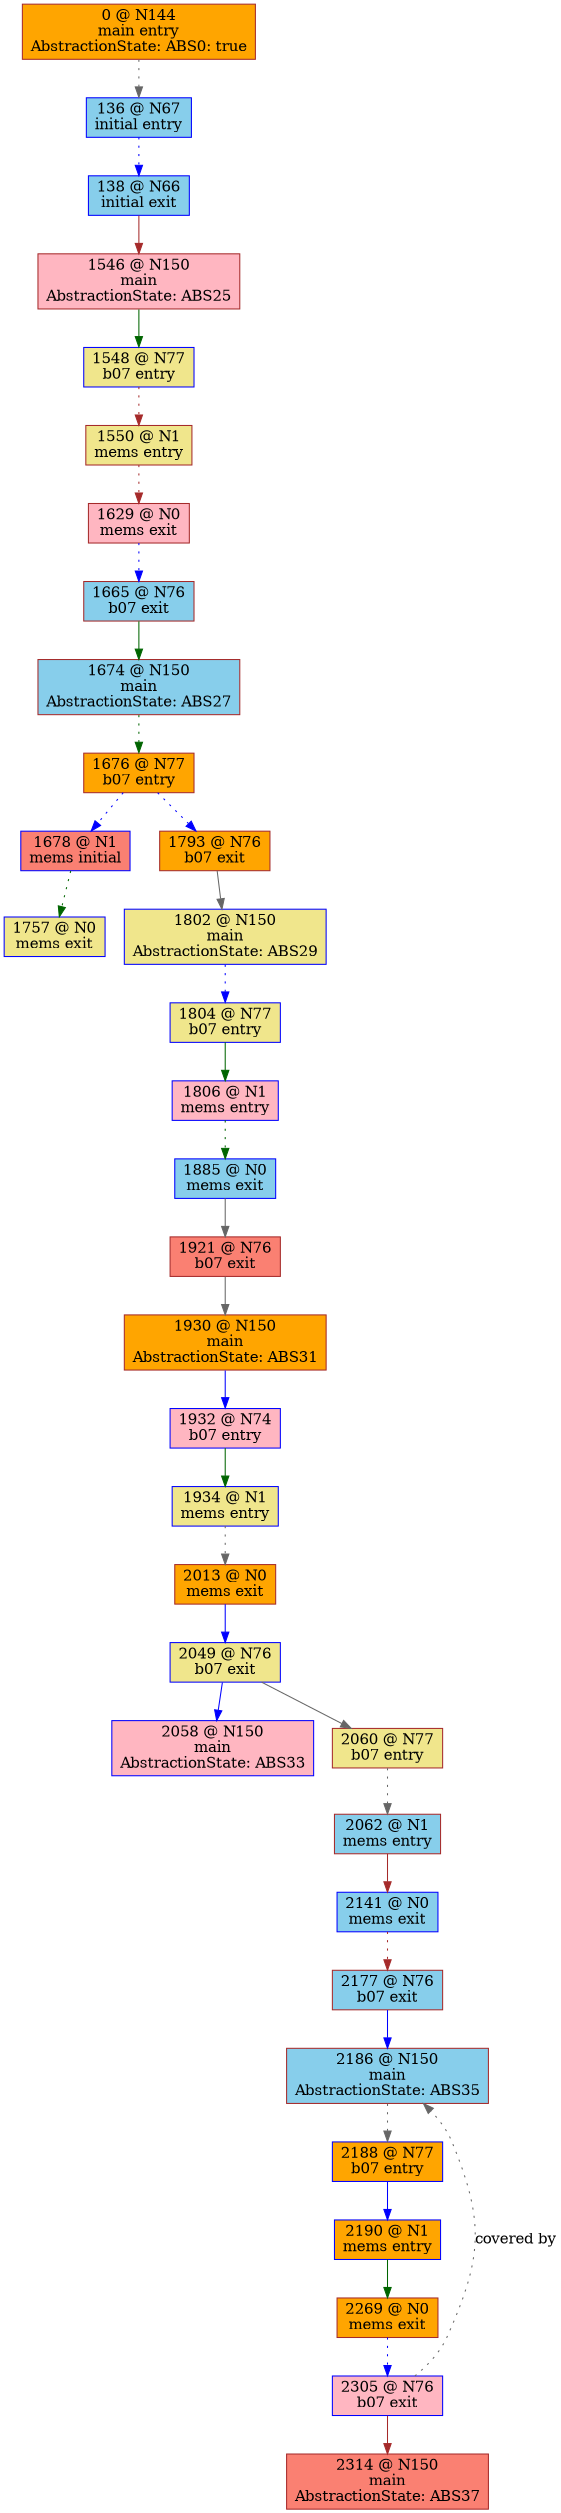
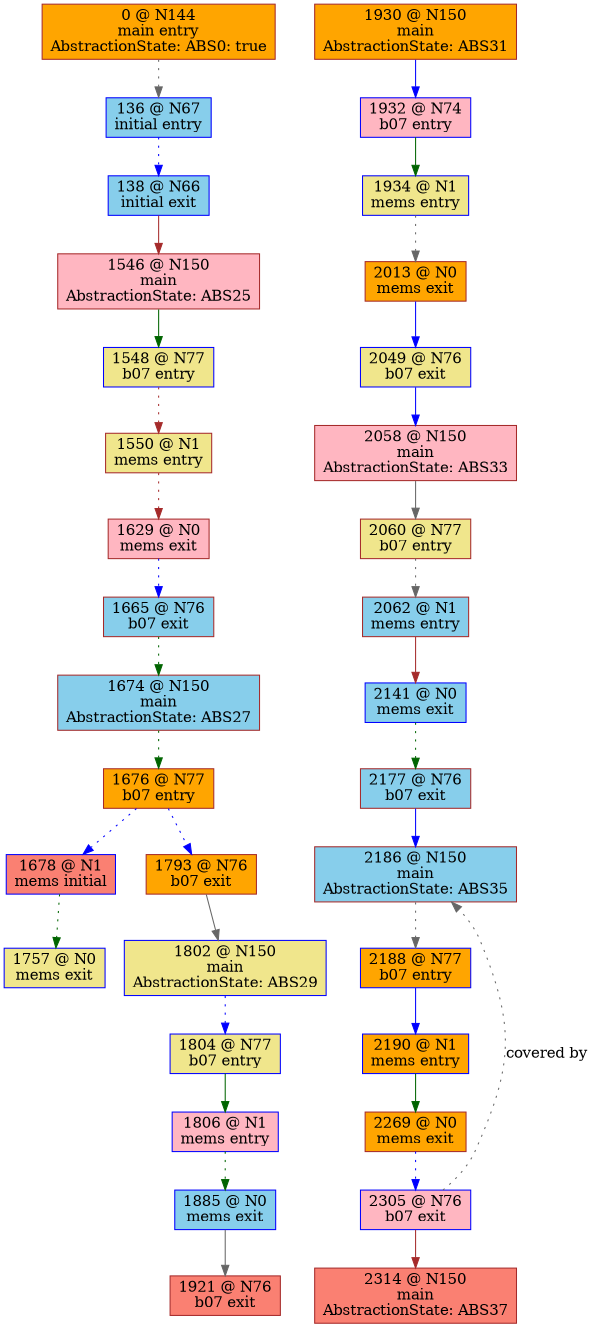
(139, 635) -> (159, 651)
(225, 1291) -> none
(302, 1703) -> (416, 495)
(213, 1748) -> (416, 453)
(388, 1946) -> (416, 740)
